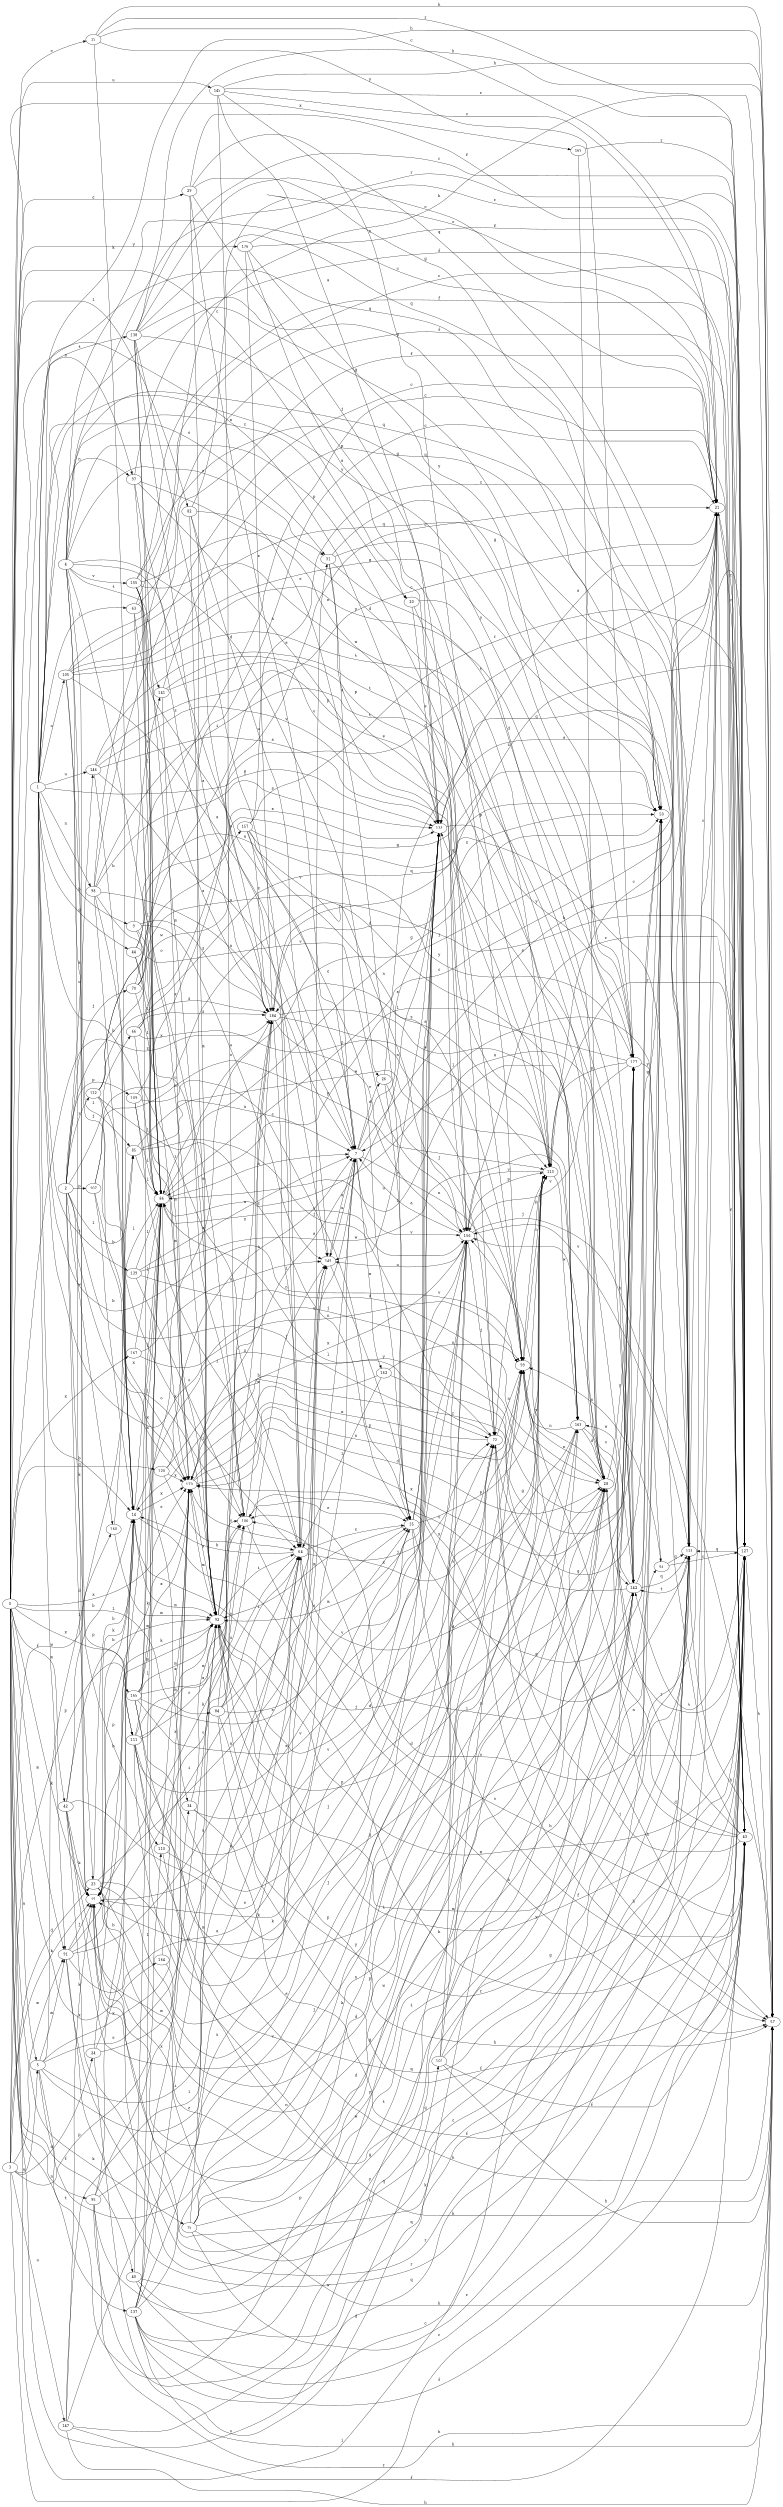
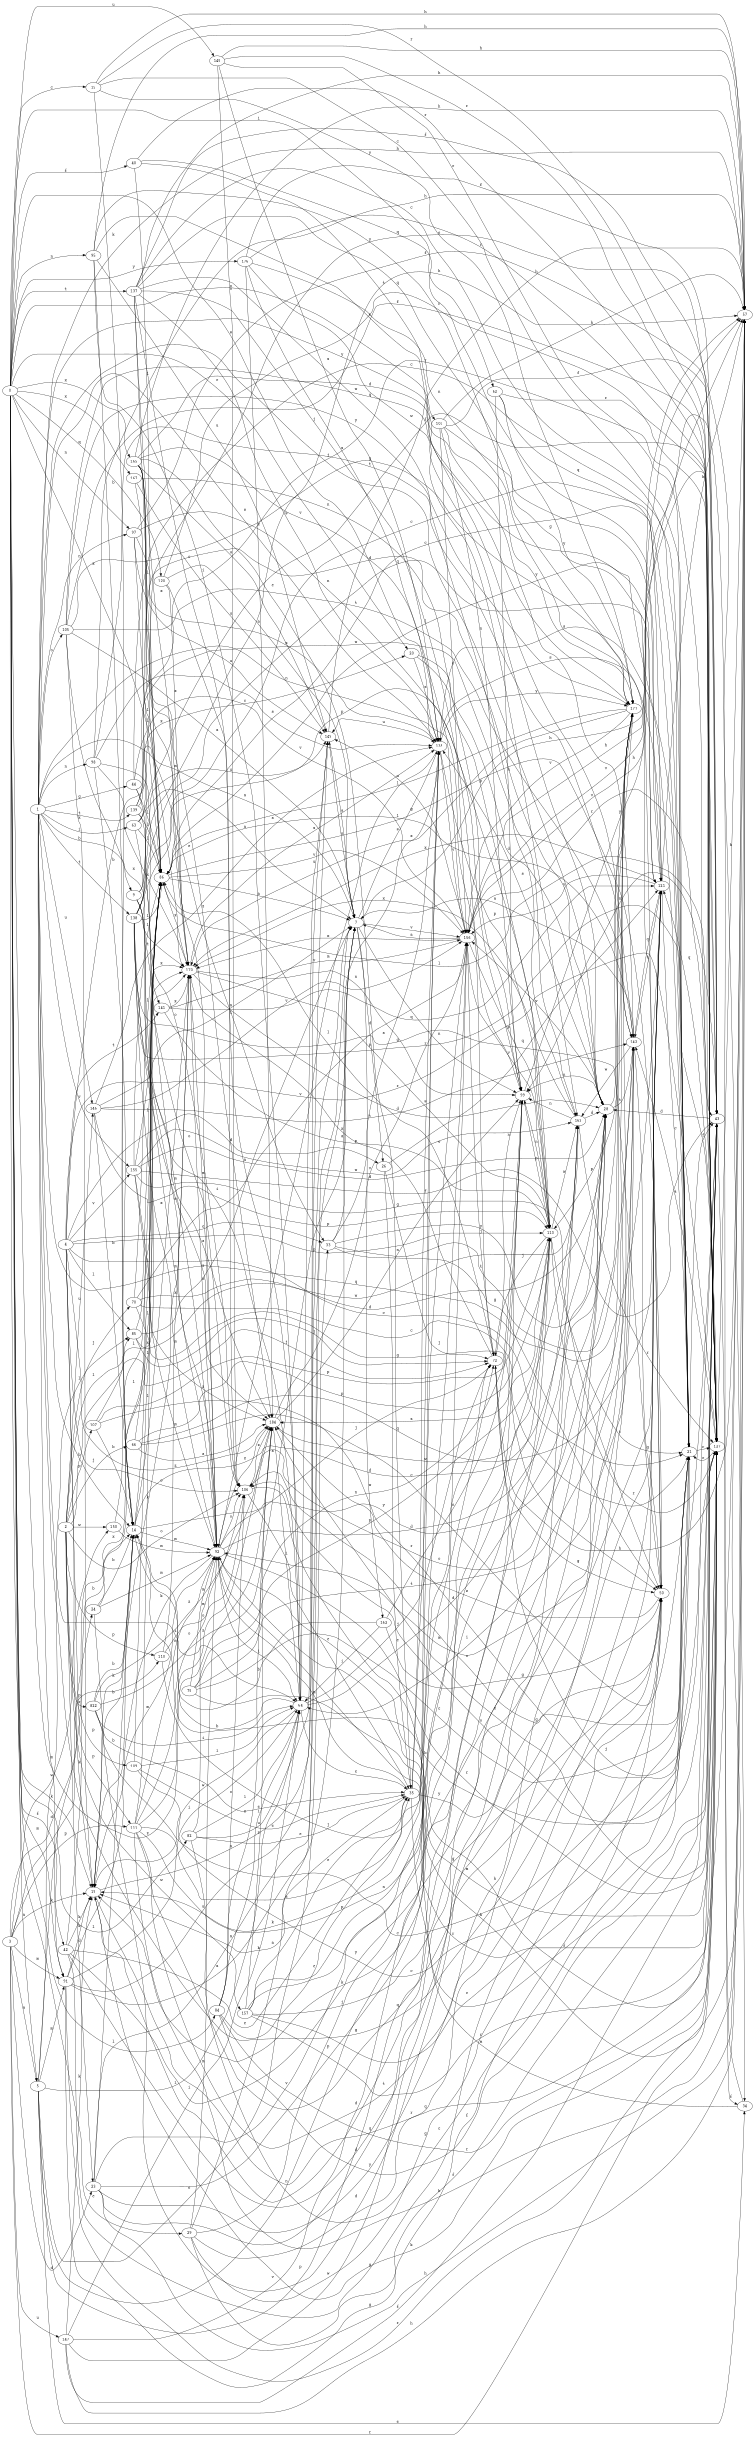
(578, 151) -> none
(307, 434) -> none
(439, 466) -> (439, 392)
(328, 559) -> (328, 1245)
(662, 644) -> none
(453, 654) -> none
(449, 901) -> (452, 1590)
(268, 988) -> none
none -> (58, 998)
(93, 1093) -> (93, 1706)
(653, 1196) -> (562, 542)
(527, 1439) -> (527, 1018)
(114, 1529) -> (114, 1527)
(412, 1561) -> none
(95, 1673) -> (163, 1189)
(203, 1705) -> (203, 1785)
(442, 1878) -> (491, 621)
(80, 1924) -> (80, 1926)
(162, 1960) -> none
(21, 1987) -> none
(495, 2061) -> none
(436, 2133) -> (725, 1615)
